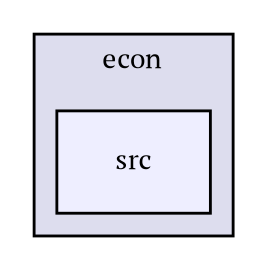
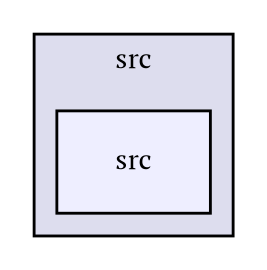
(134, 61) -> (134, 61)
